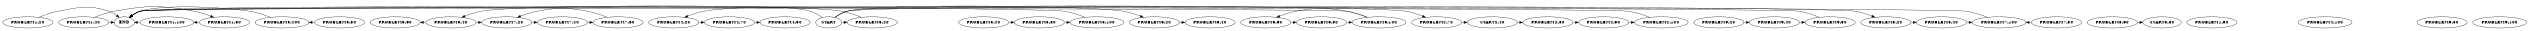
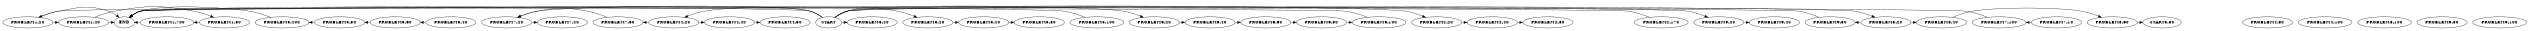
(663, 6) -> none
none -> (1270, 7)
none -> (432, 8)
(1324, 8) -> (1236, 22)
none -> (54, 22)
(167, 22) -> (167, 22)
none -> (369, 22)
(477, 22) -> (672, 6)
(589, 22) -> (647, 22)
(729, 22) -> (729, 22)
none -> (928, 22)
(1066, 22) -> none
(1437, 22) -> (1437, 22)
(1492, 22) -> (1492, 22)
(1604, 22) -> none
(1661, 22) -> (1661, 22)
(1801, 22) -> (1860, 22)
(1968, 22) -> (2025, 8)
(2057, 22) -> (2057, 22)
(2212, 22) -> none
none -> (2268, 22)
none -> (2385, 22)
